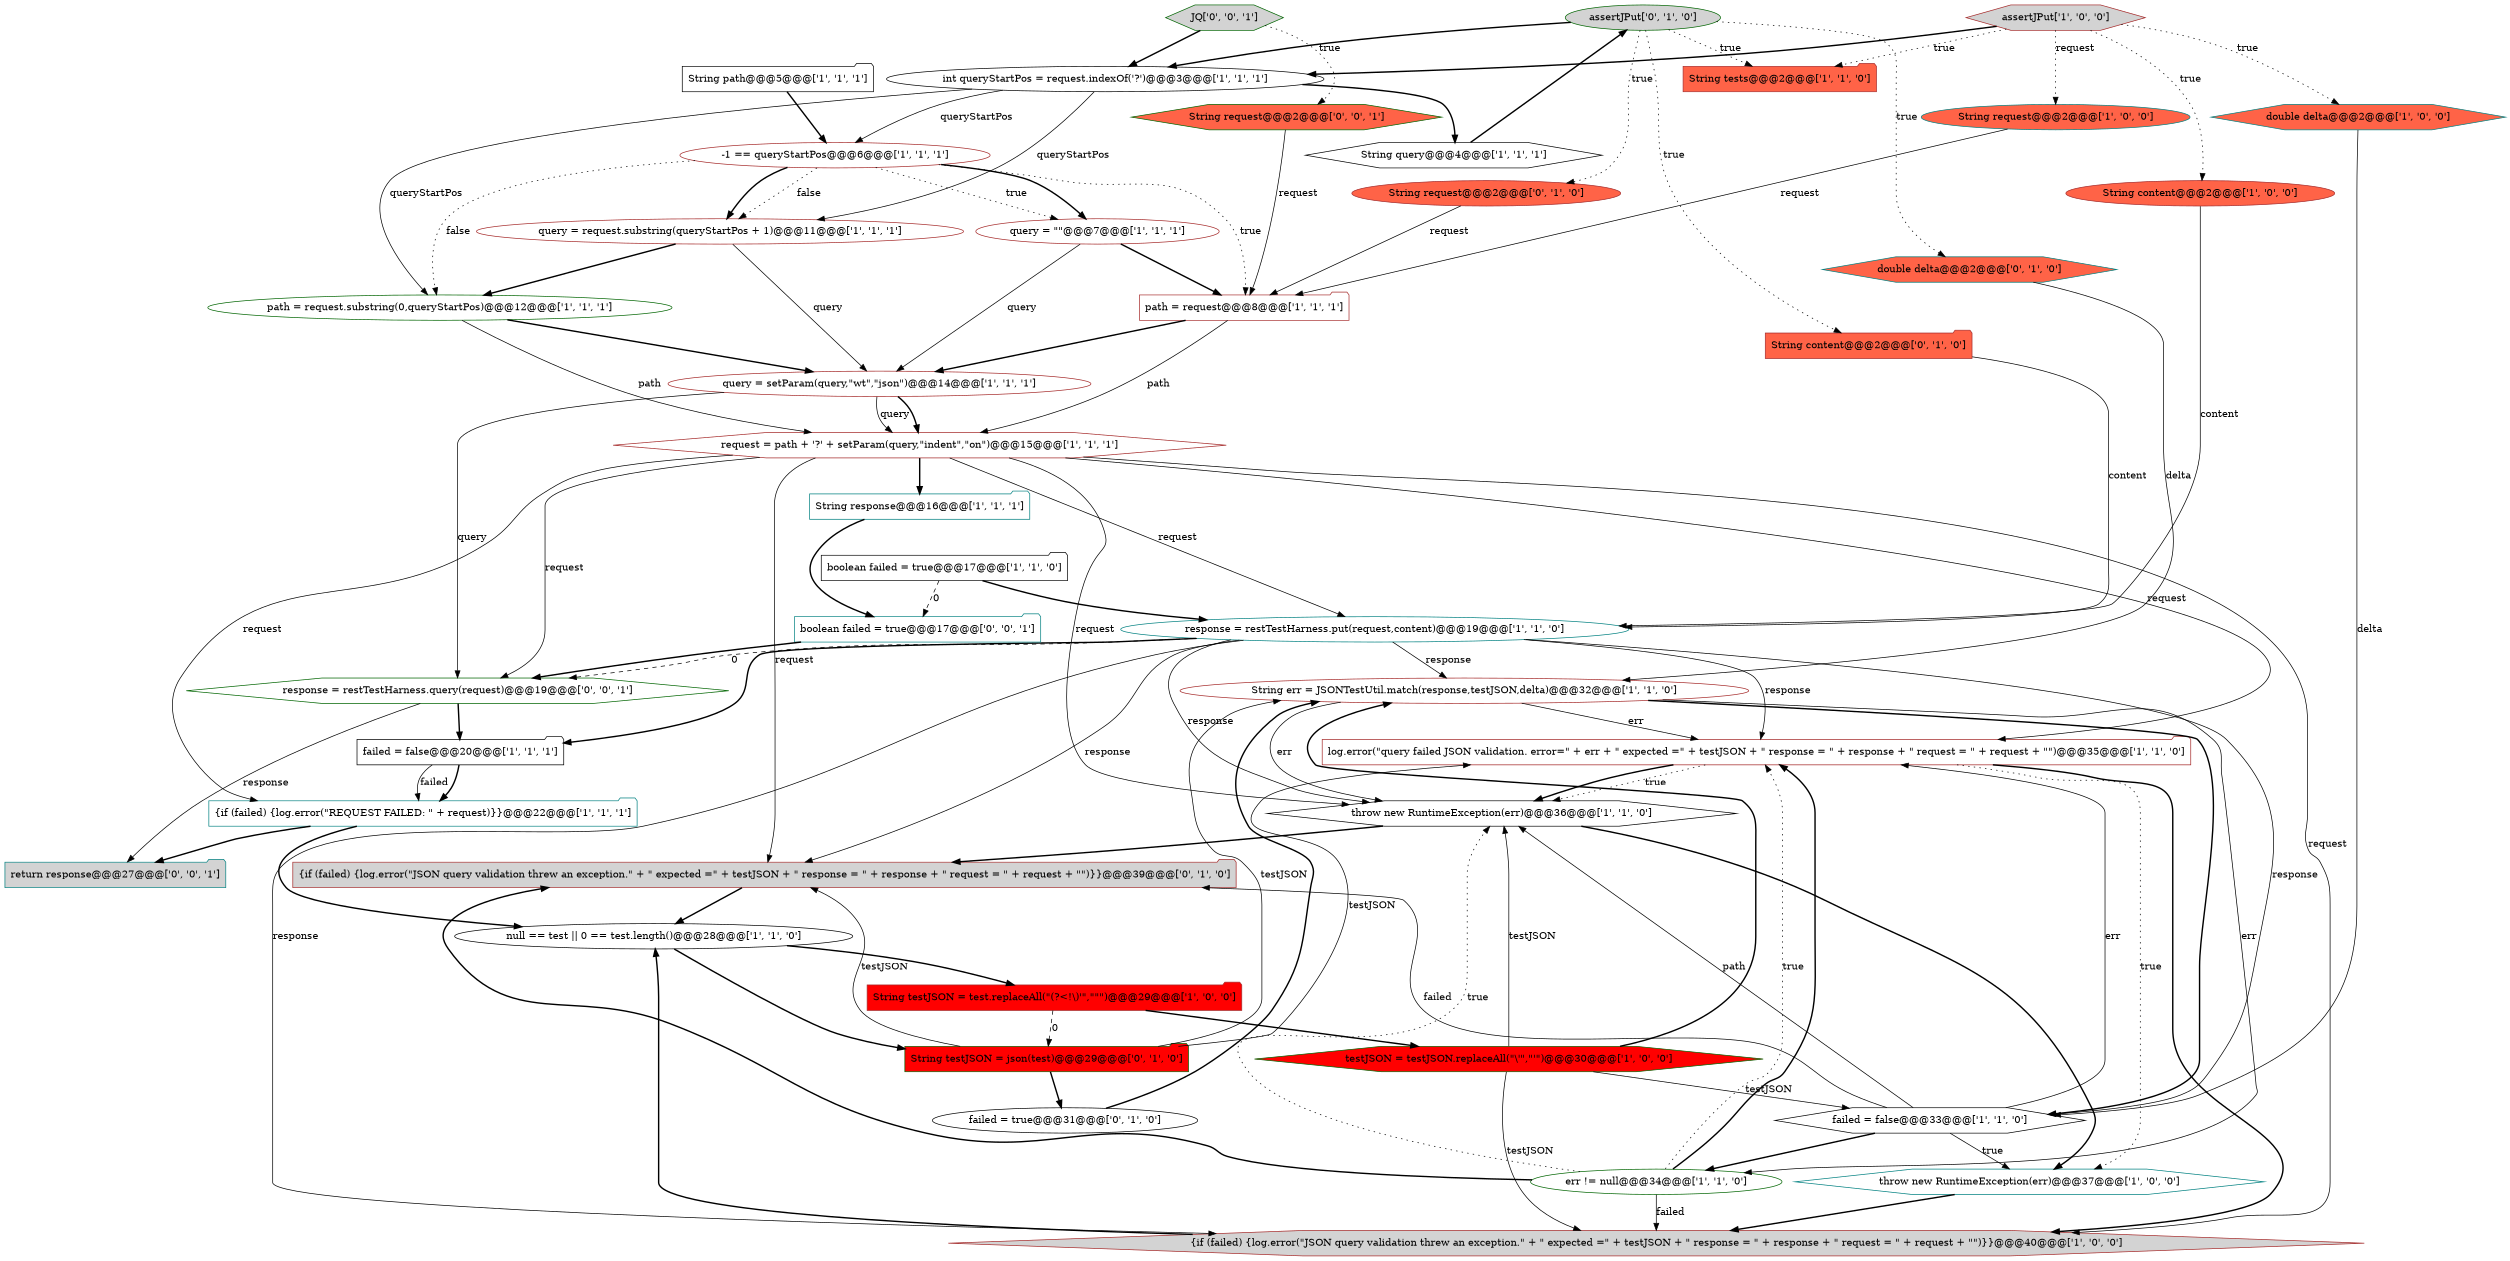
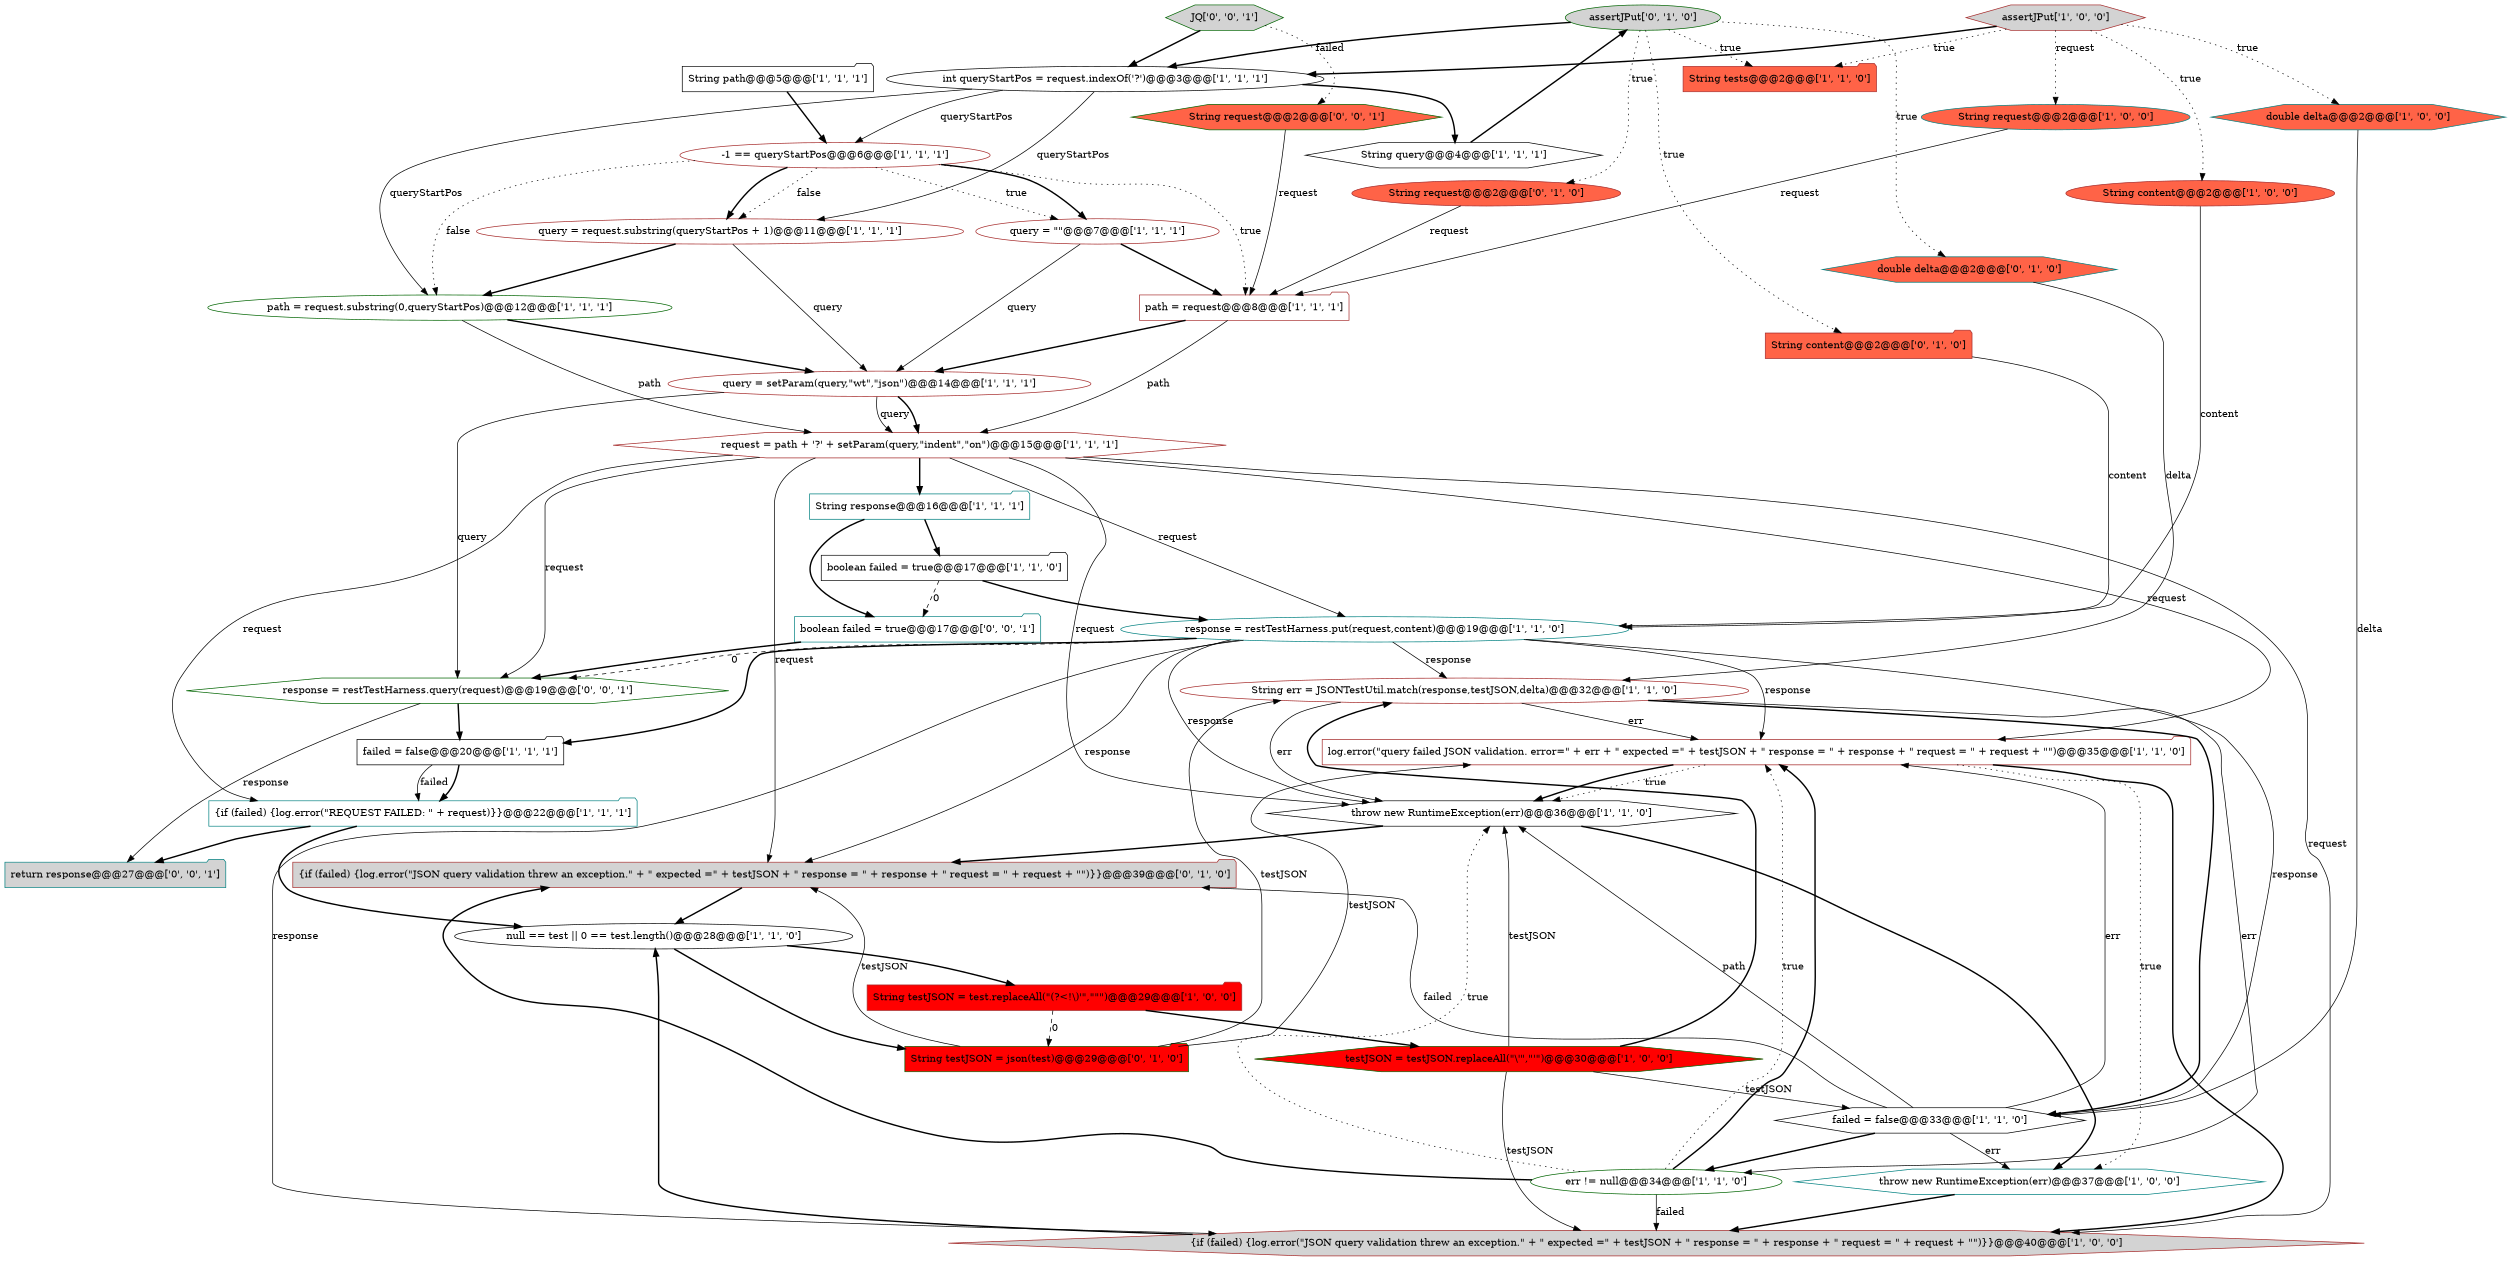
(1330, 48) -> (1330, 48)
none -> (931, 534)
(1065, 1120) -> none
(1993, 1151) -> (1993, 1151)
